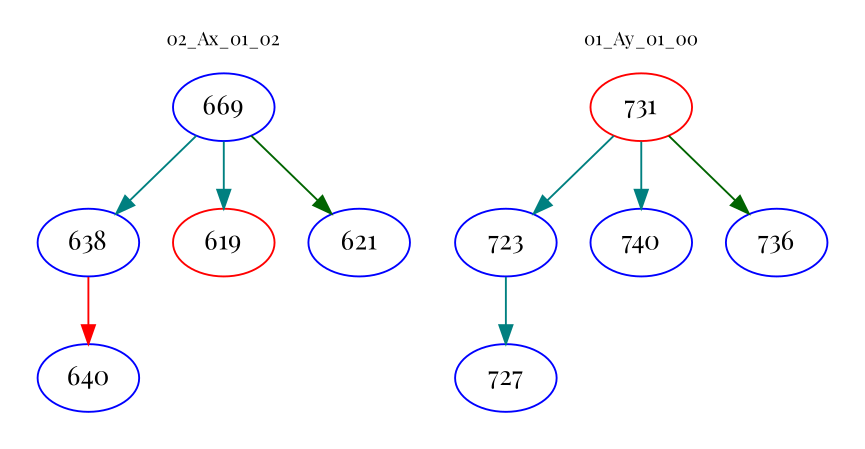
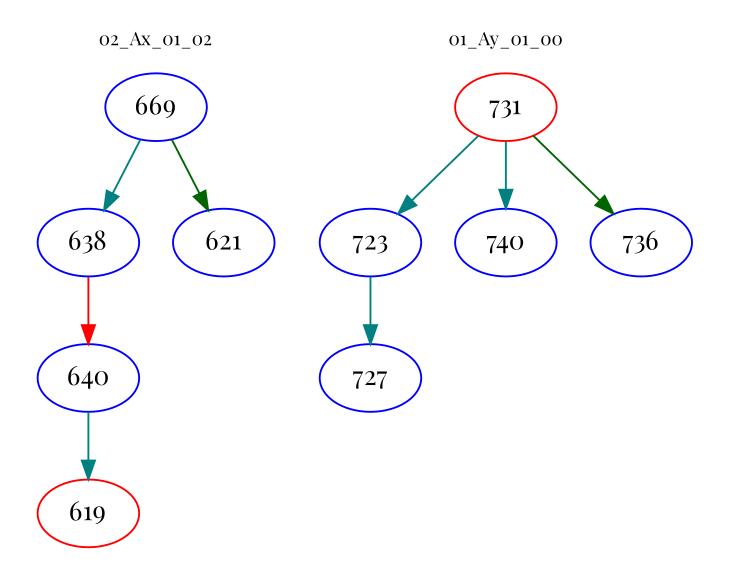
(224, 166) -> (88, 436)
